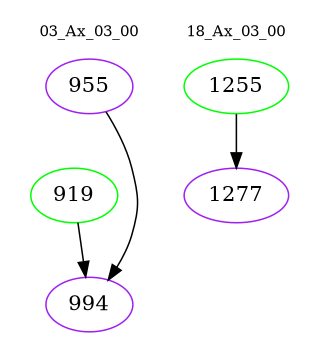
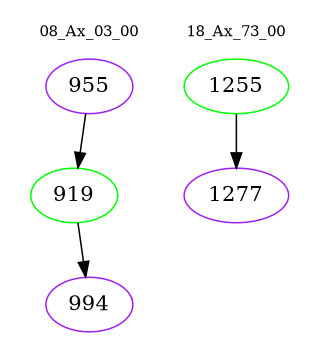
(89, 33) -> (89, 33)
(236, 33) -> (236, 33)
(136, 188) -> (83, 133)
